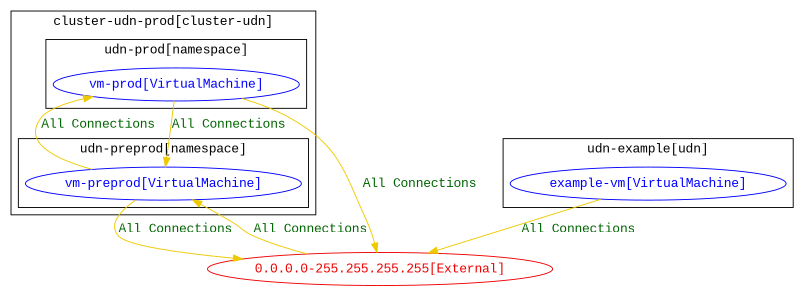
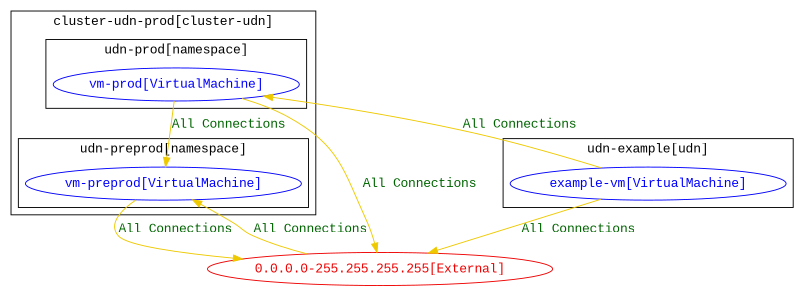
(36, 133) -> (439, 125)
